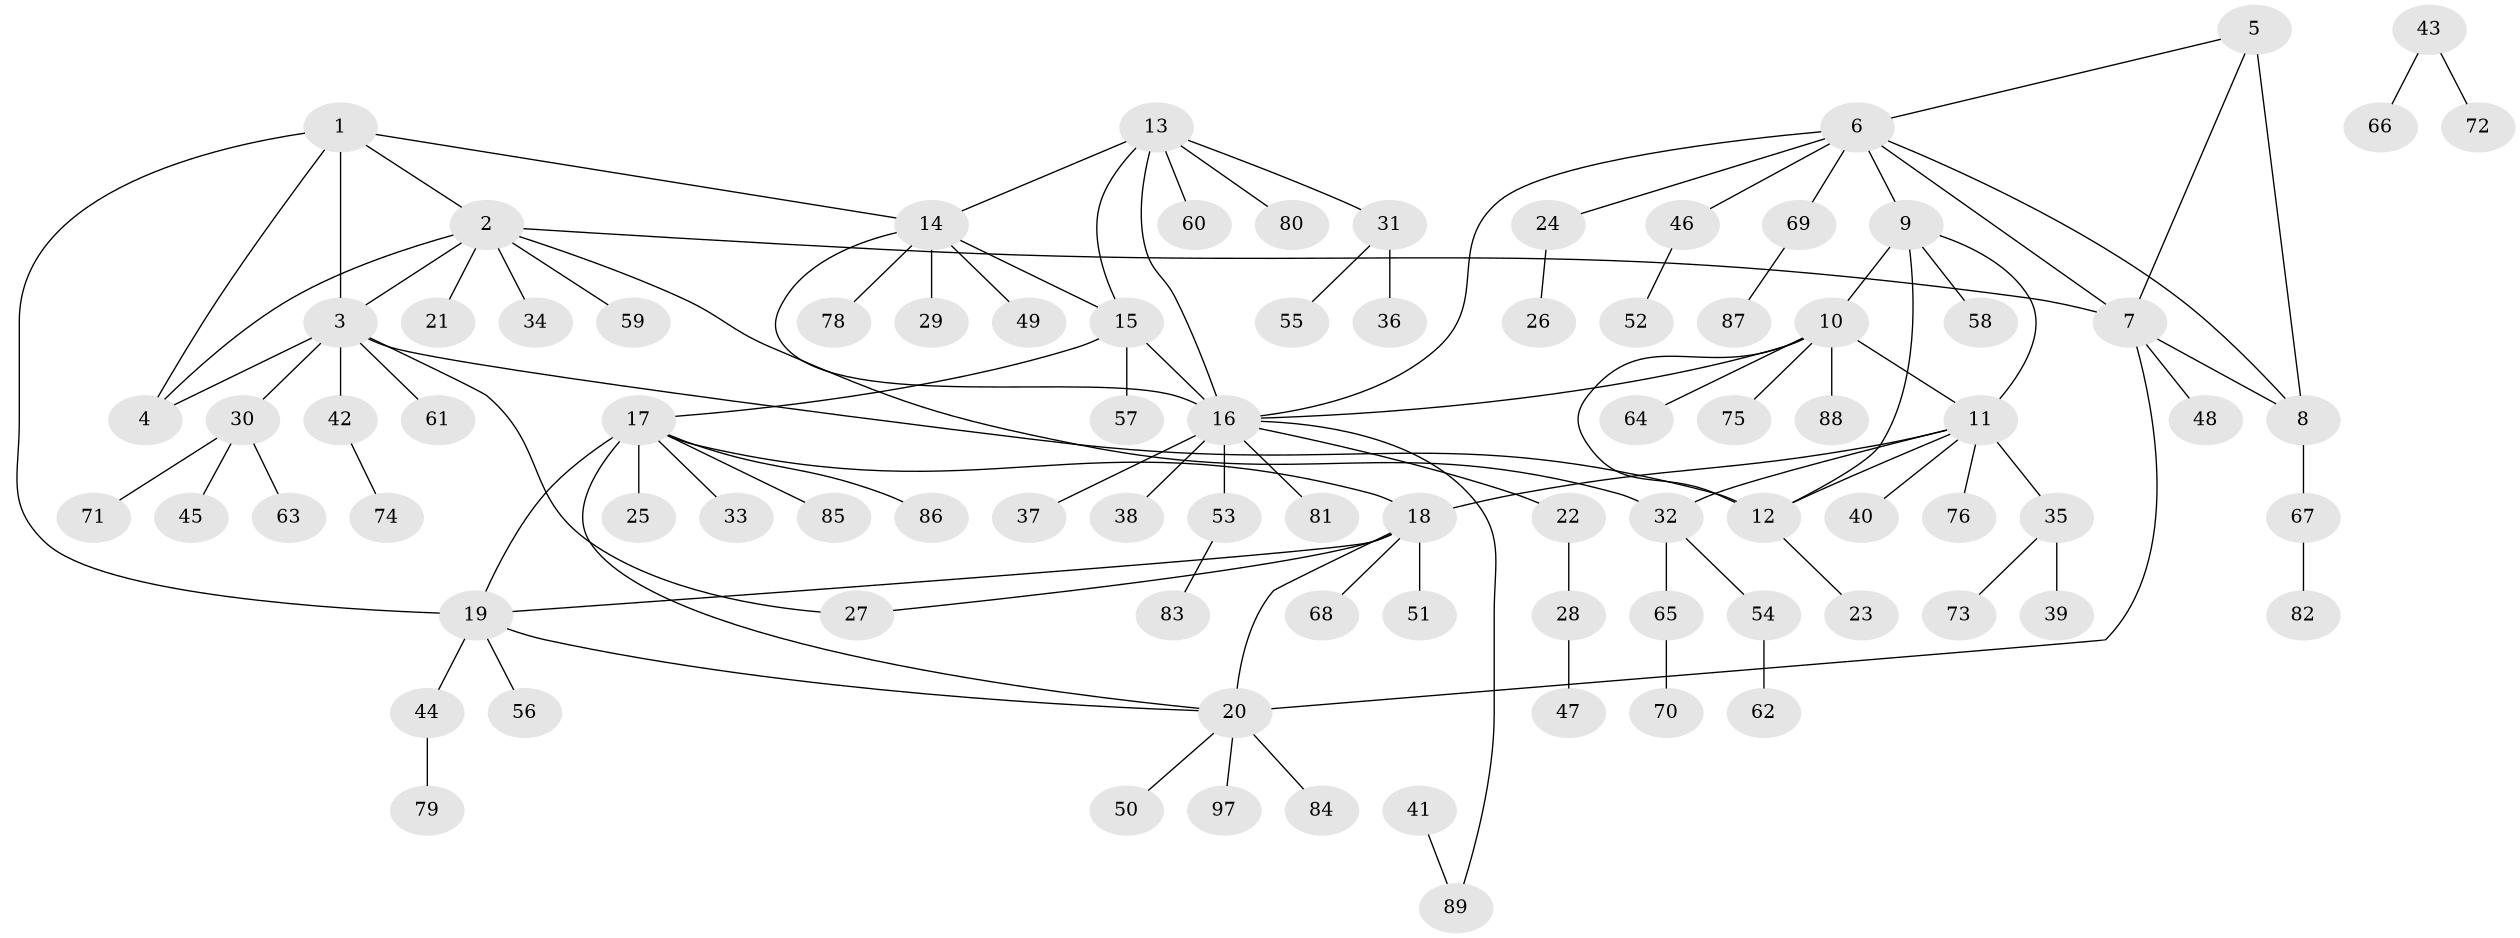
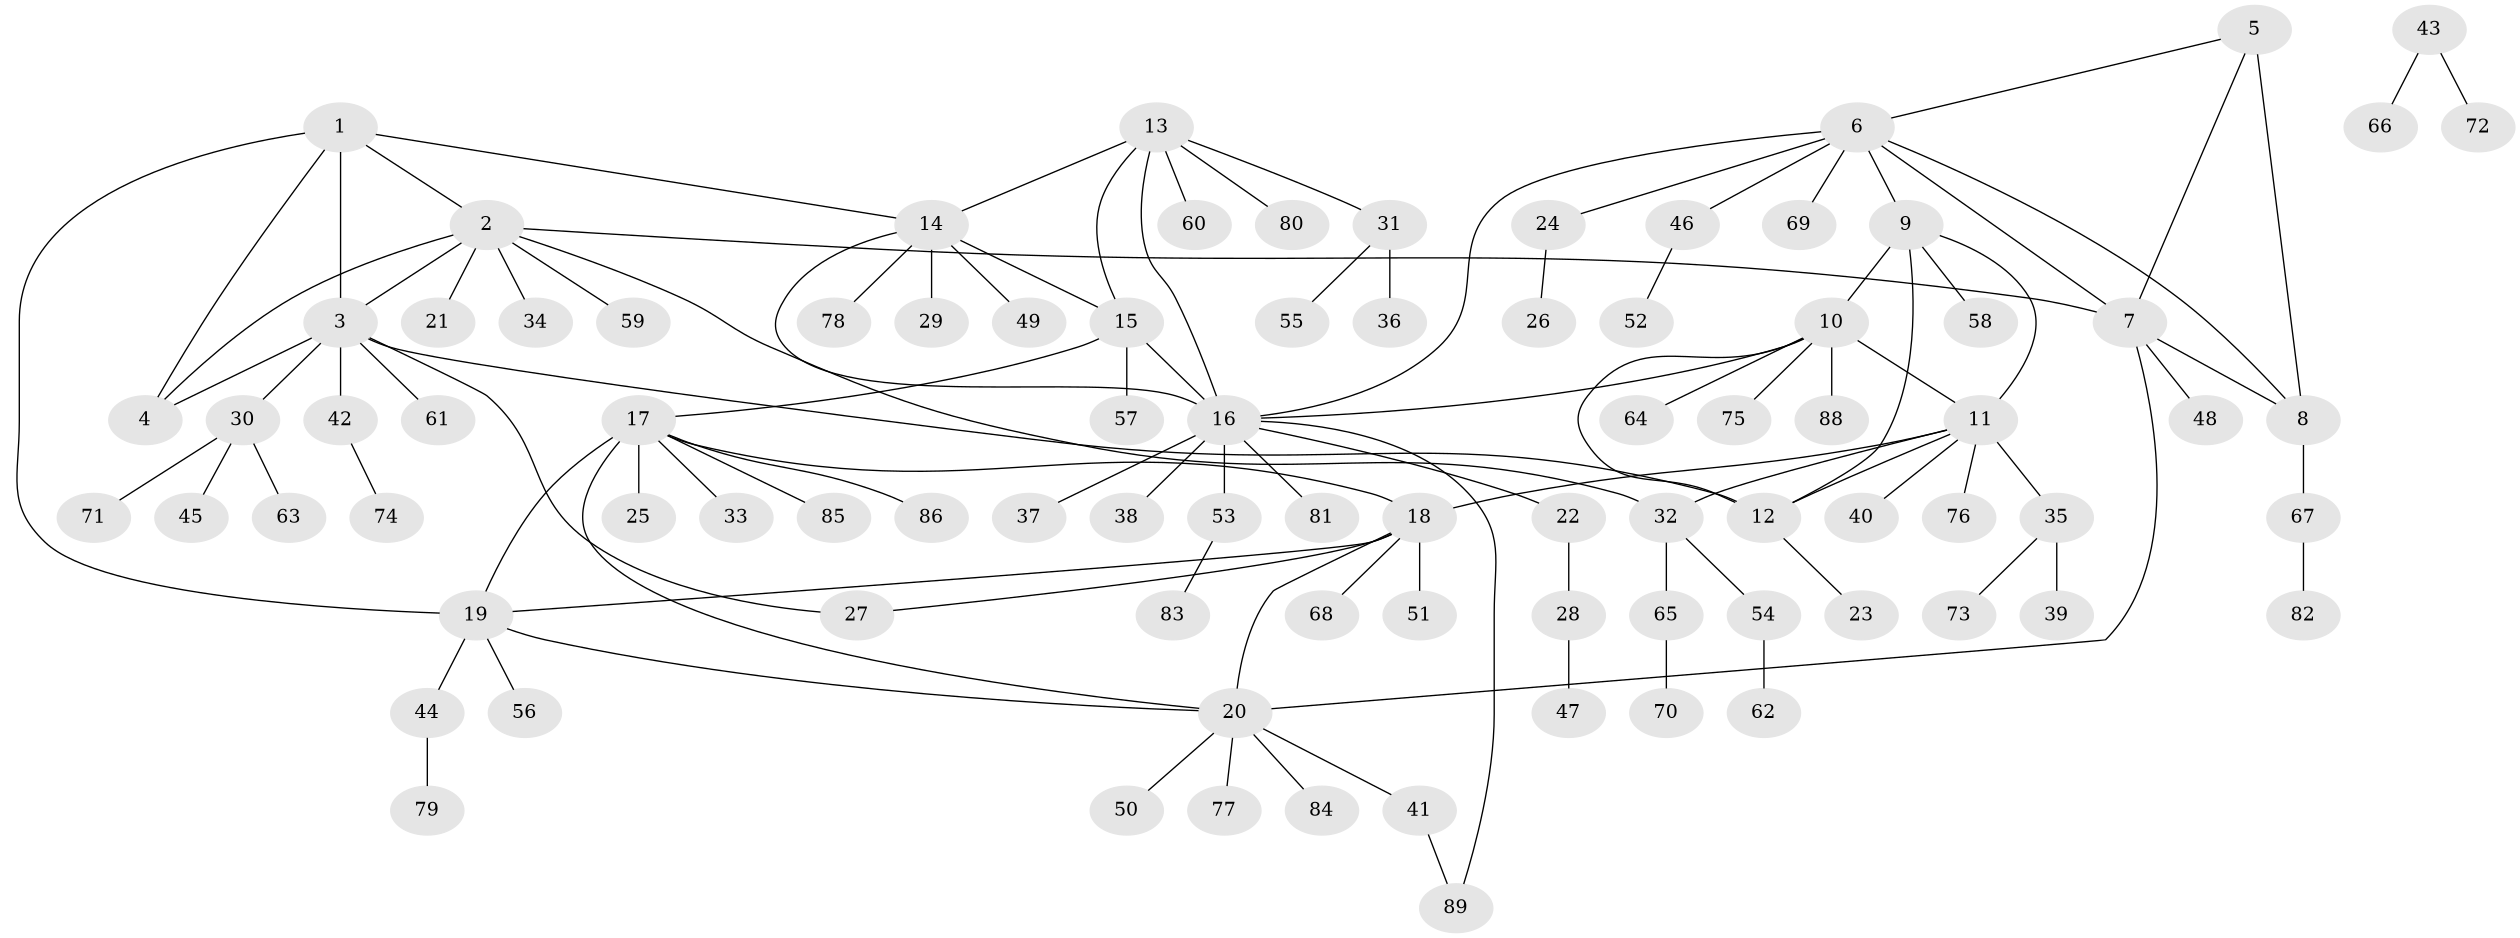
(1734, 323) -> none
none -> (1327, 762)
(1224, 811) -> (1224, 811)
